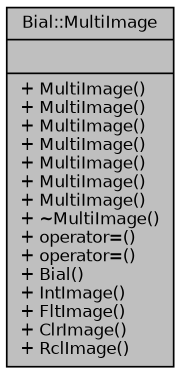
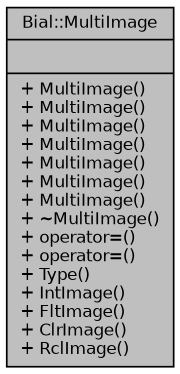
(52, 275) -> (56, 275)
